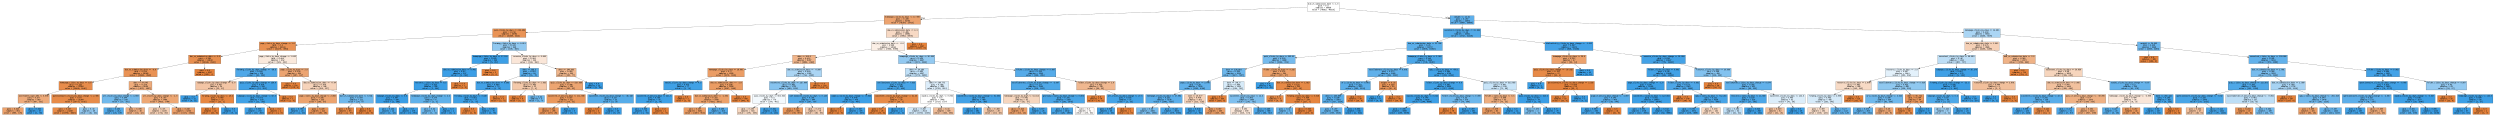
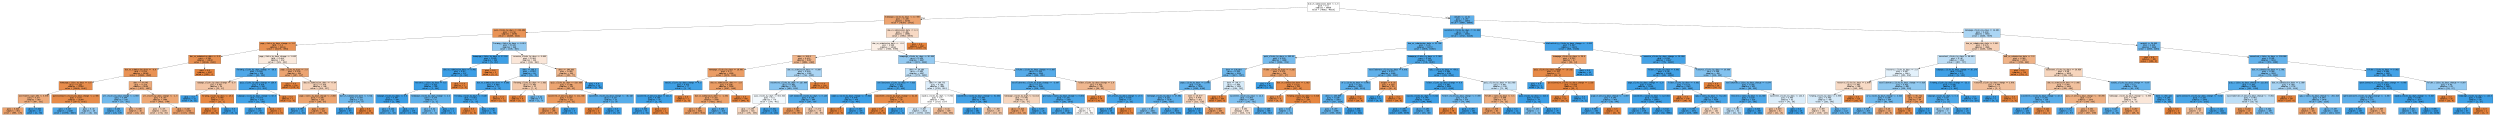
(65, 111) -> (65, 111)
(345, 111) -> (345, 111)
(1305, 111) -> none
none -> (1423, 111)
(2153, 111) -> none
